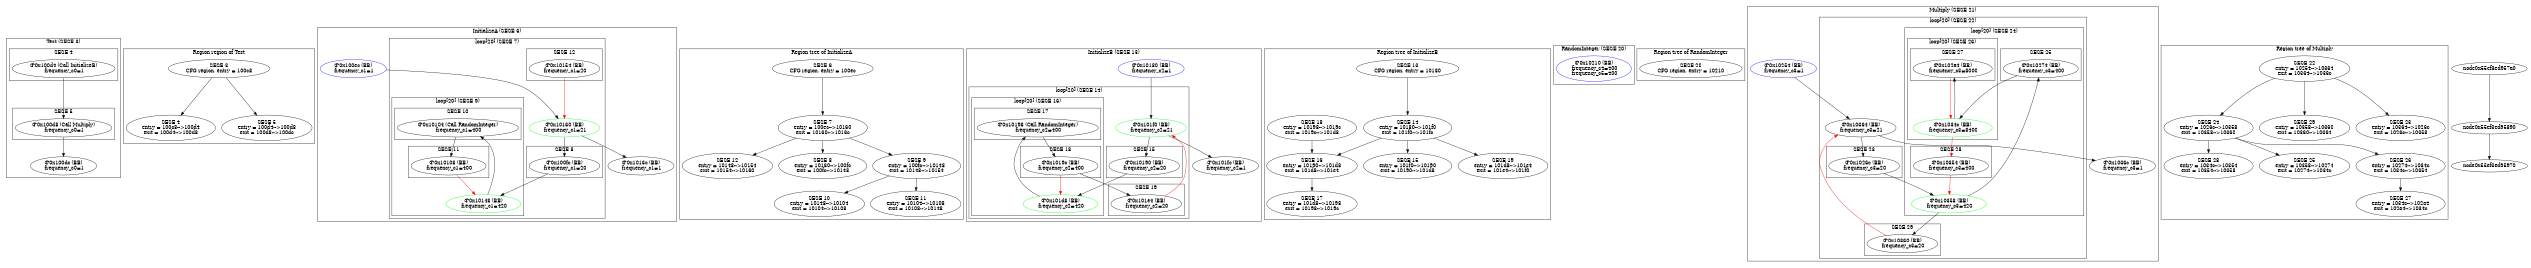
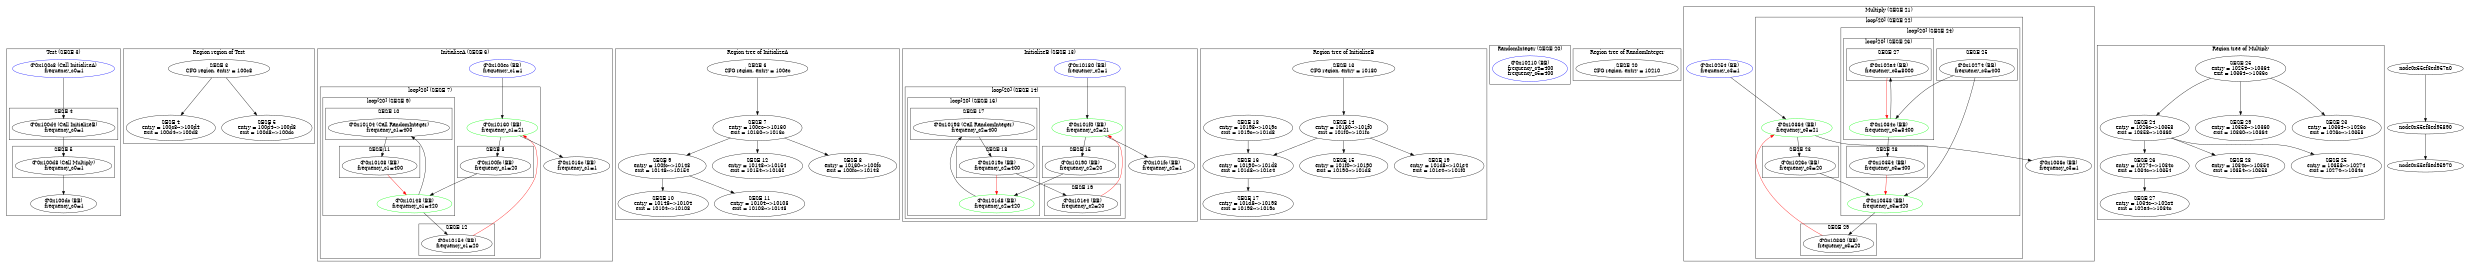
none -> (64, 69)
(2305, 69) -> (2241, 69)
(1861, 128) -> (1797, 128)
(1952, 143) -> (1888, 143)
(2014, 146) -> (1952, 143)
none -> (433, 222)
